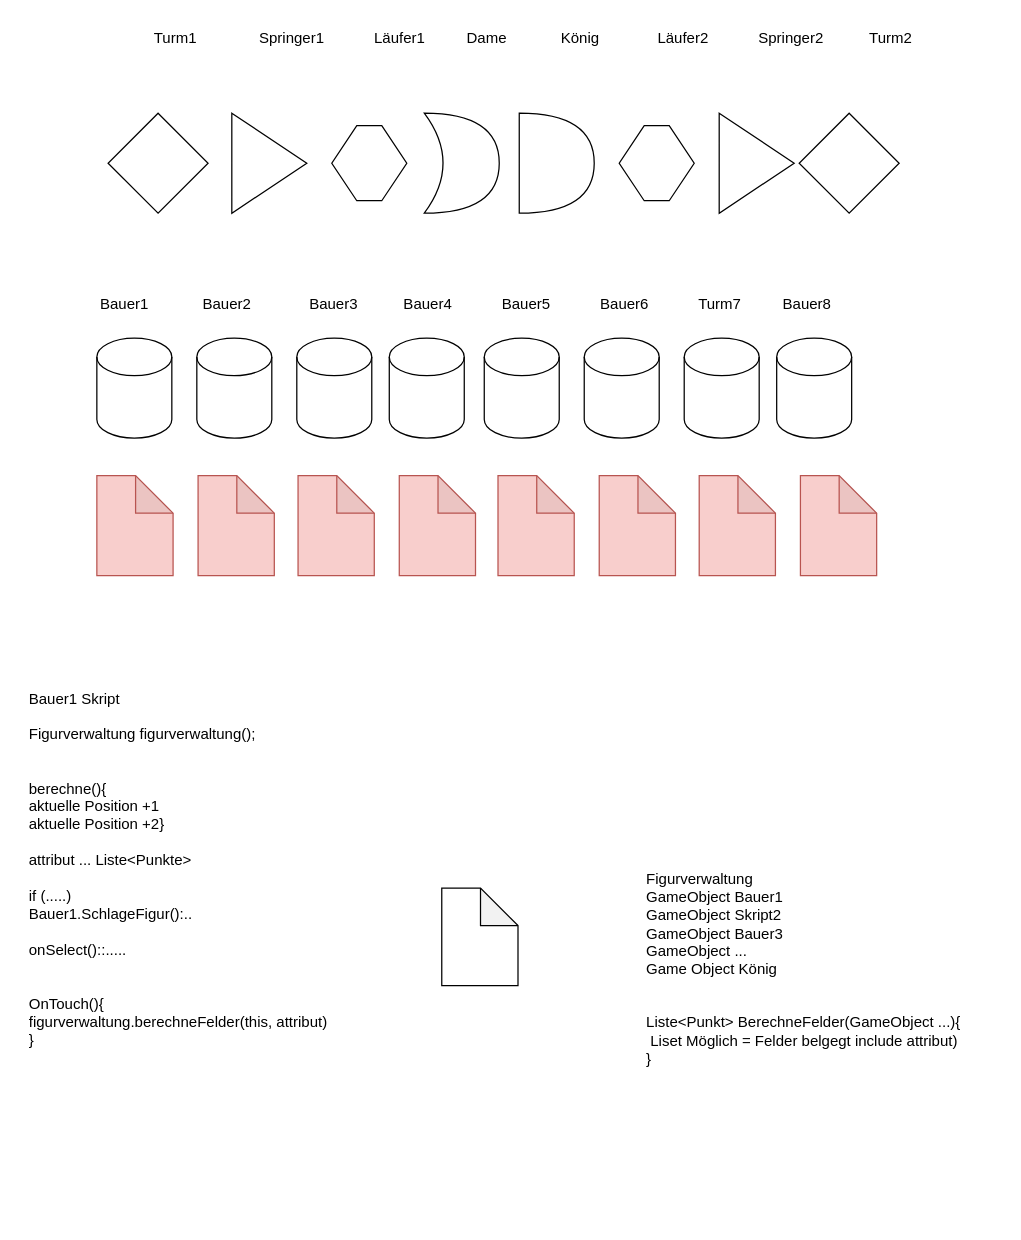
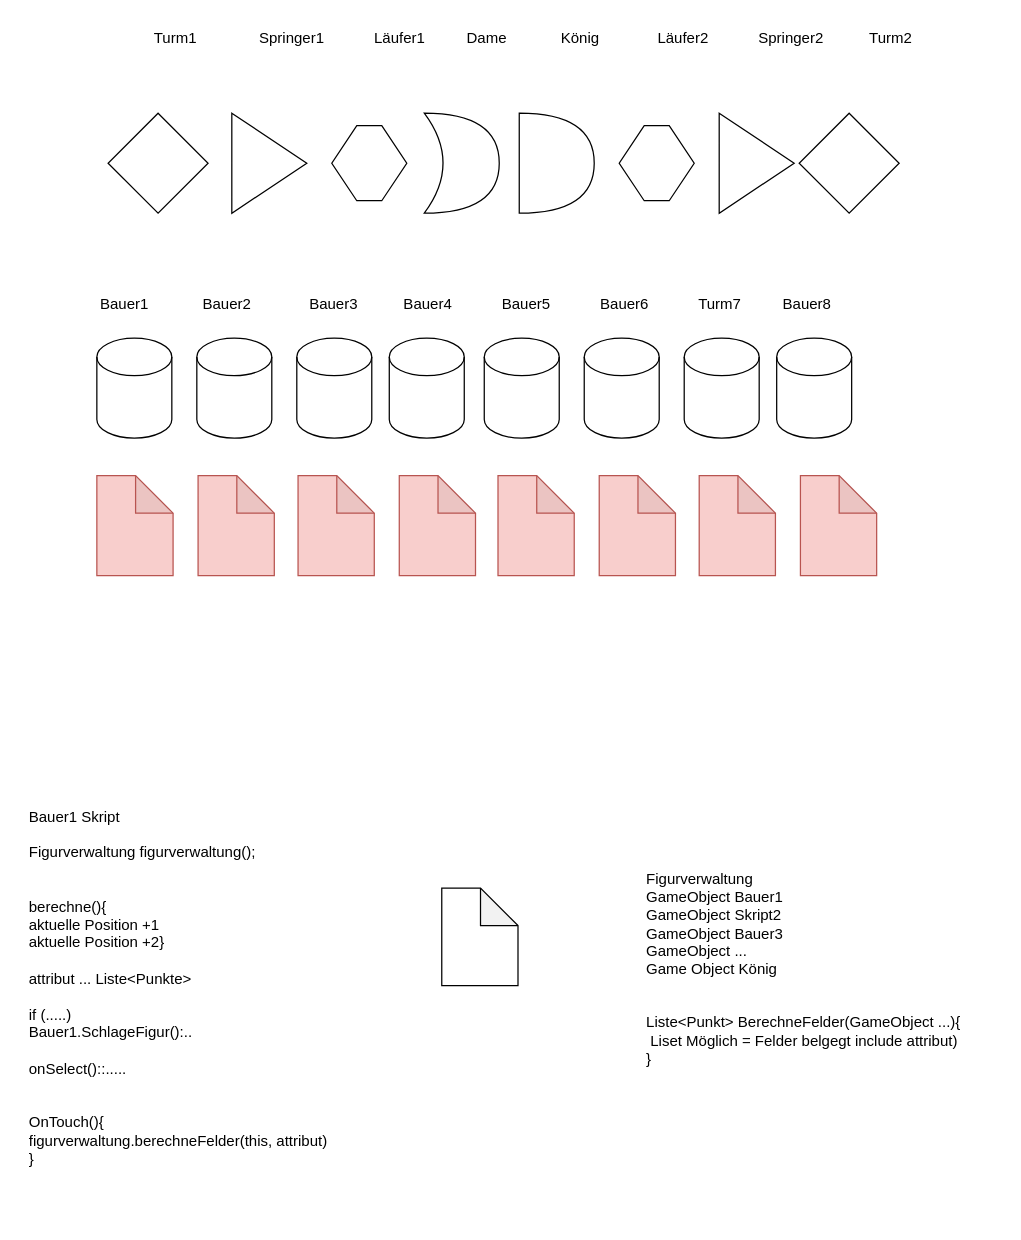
(198, 869) -> (198, 988)
